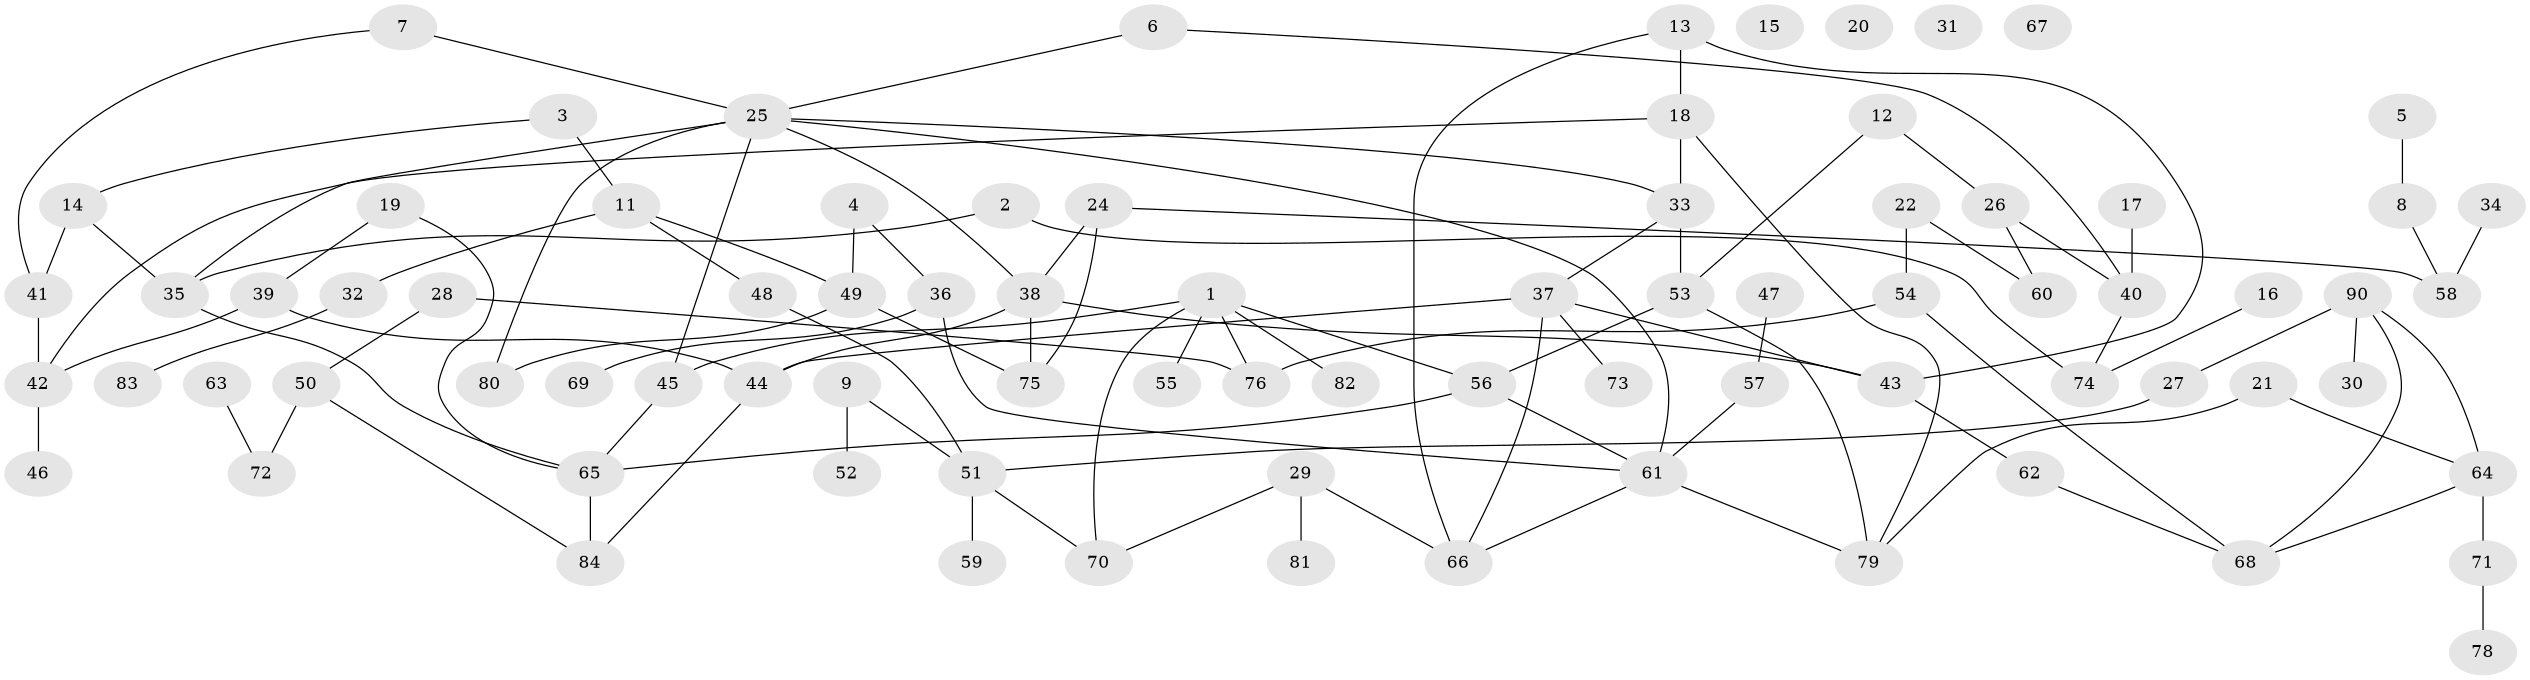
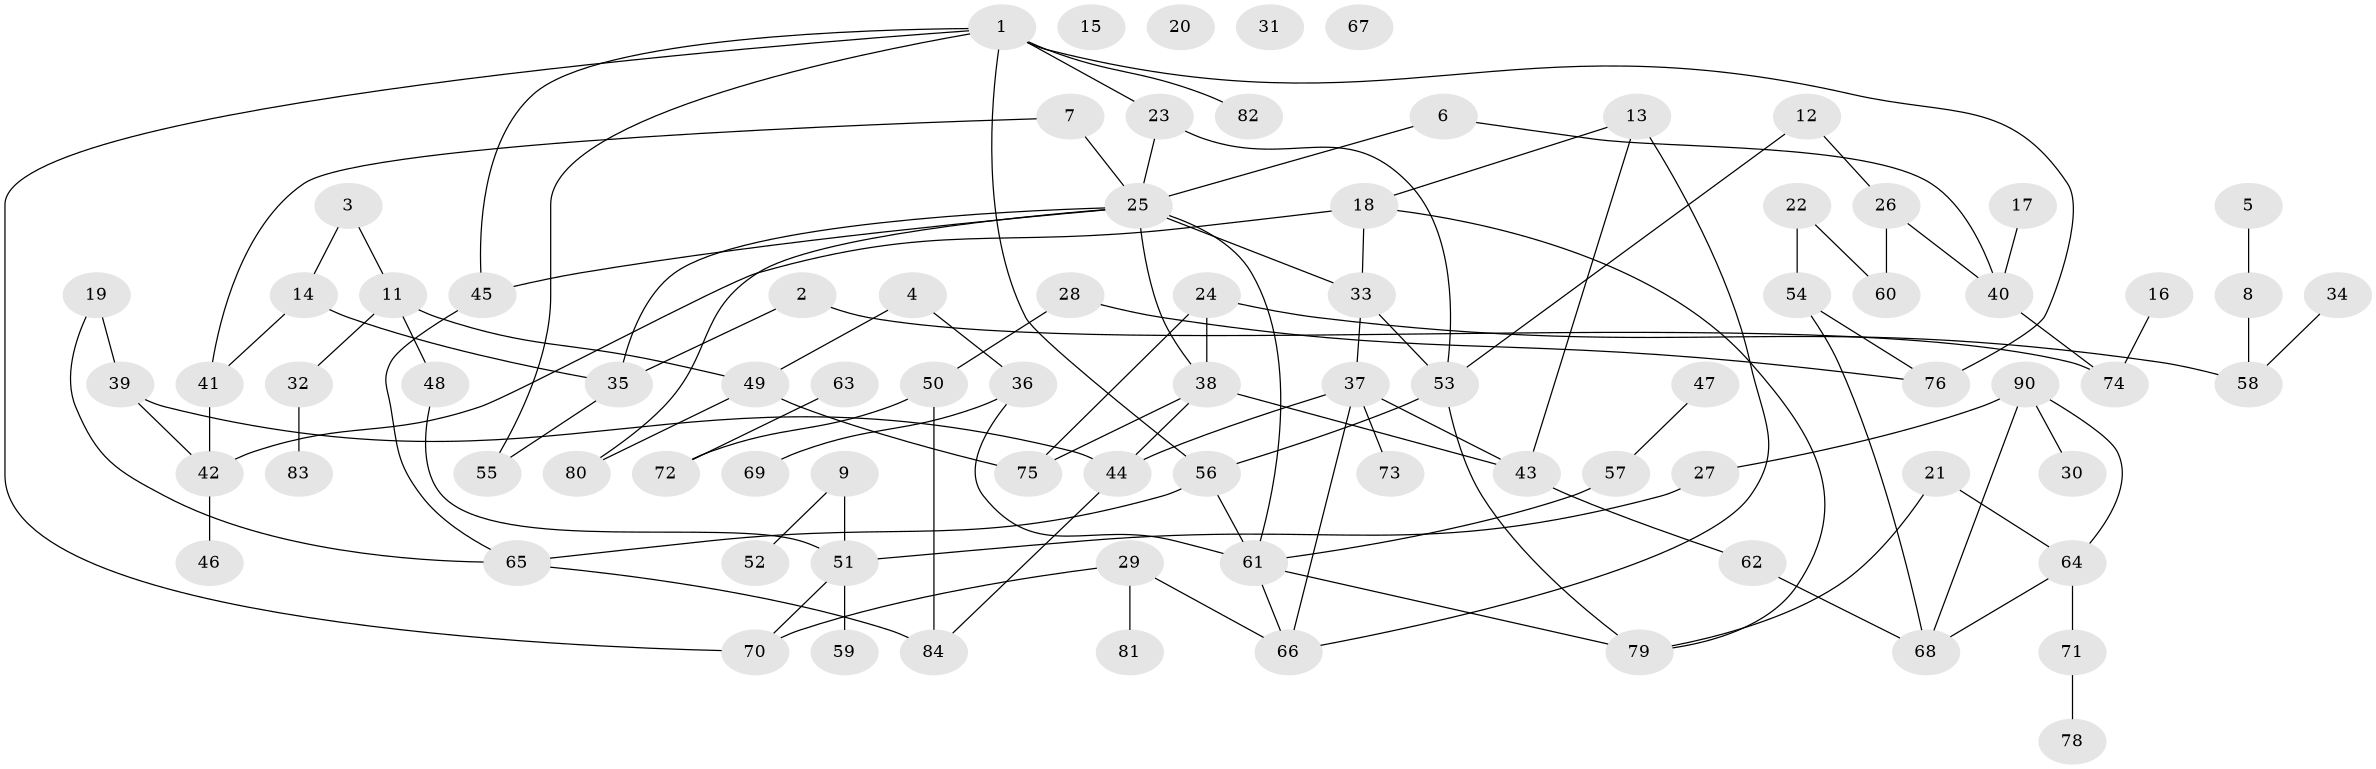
none -> (1160, 117)
(380, 387) -> (558, 426)
